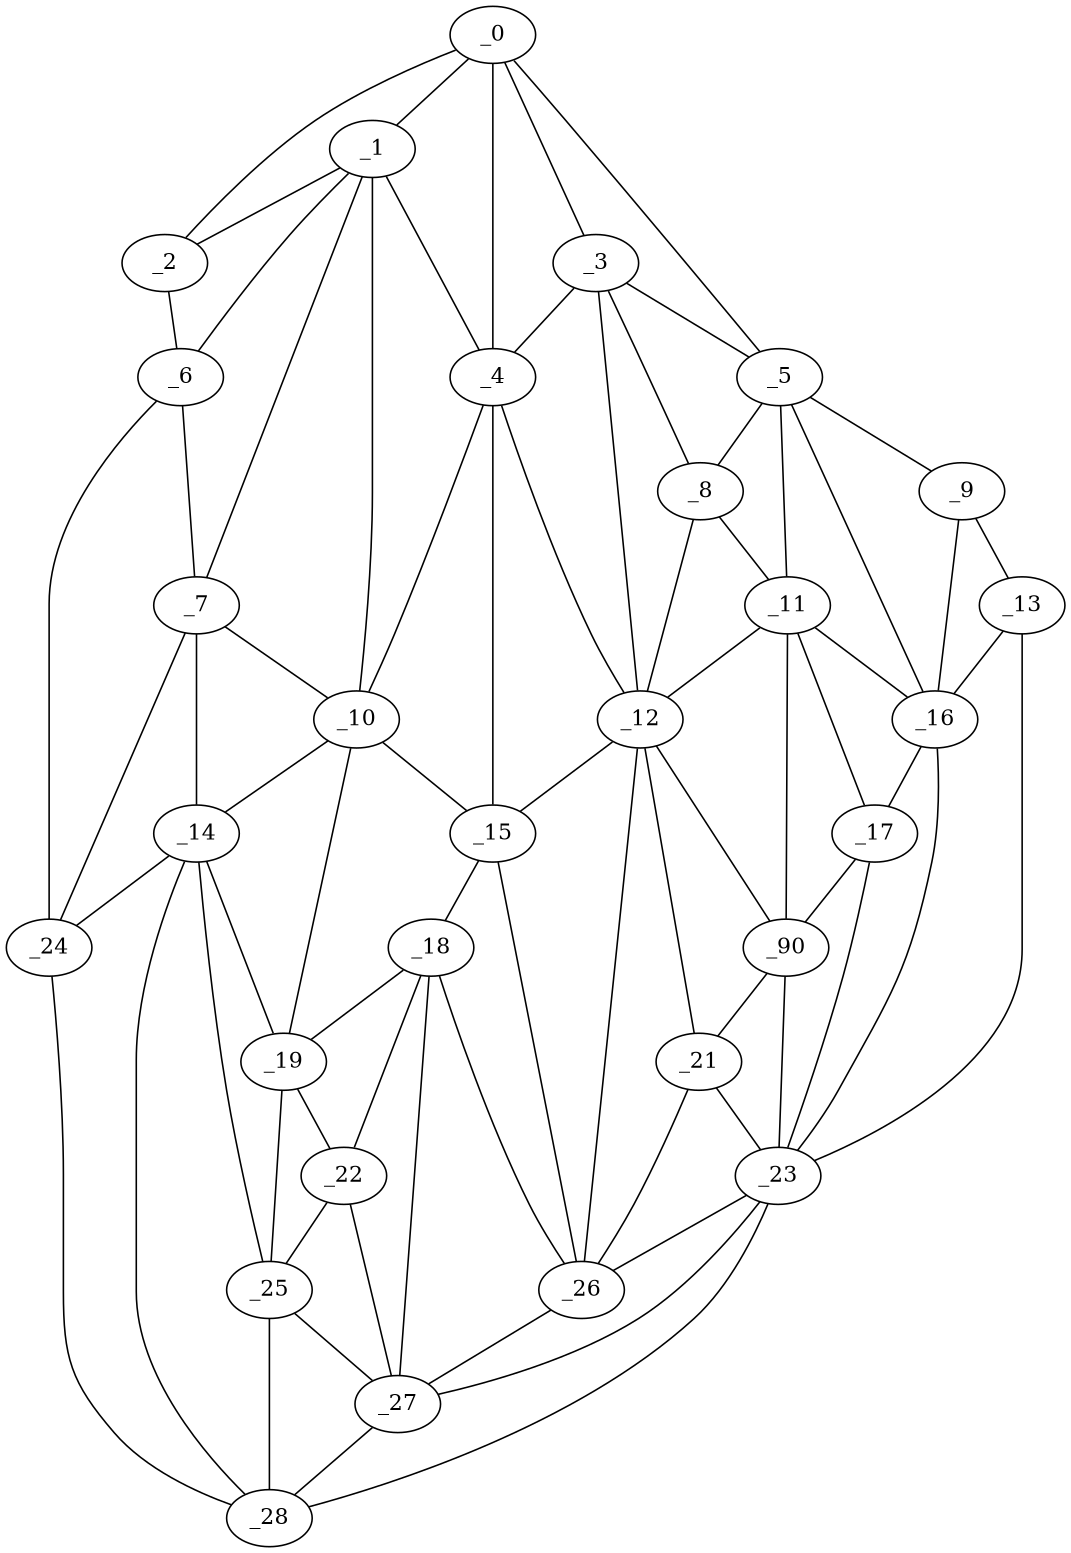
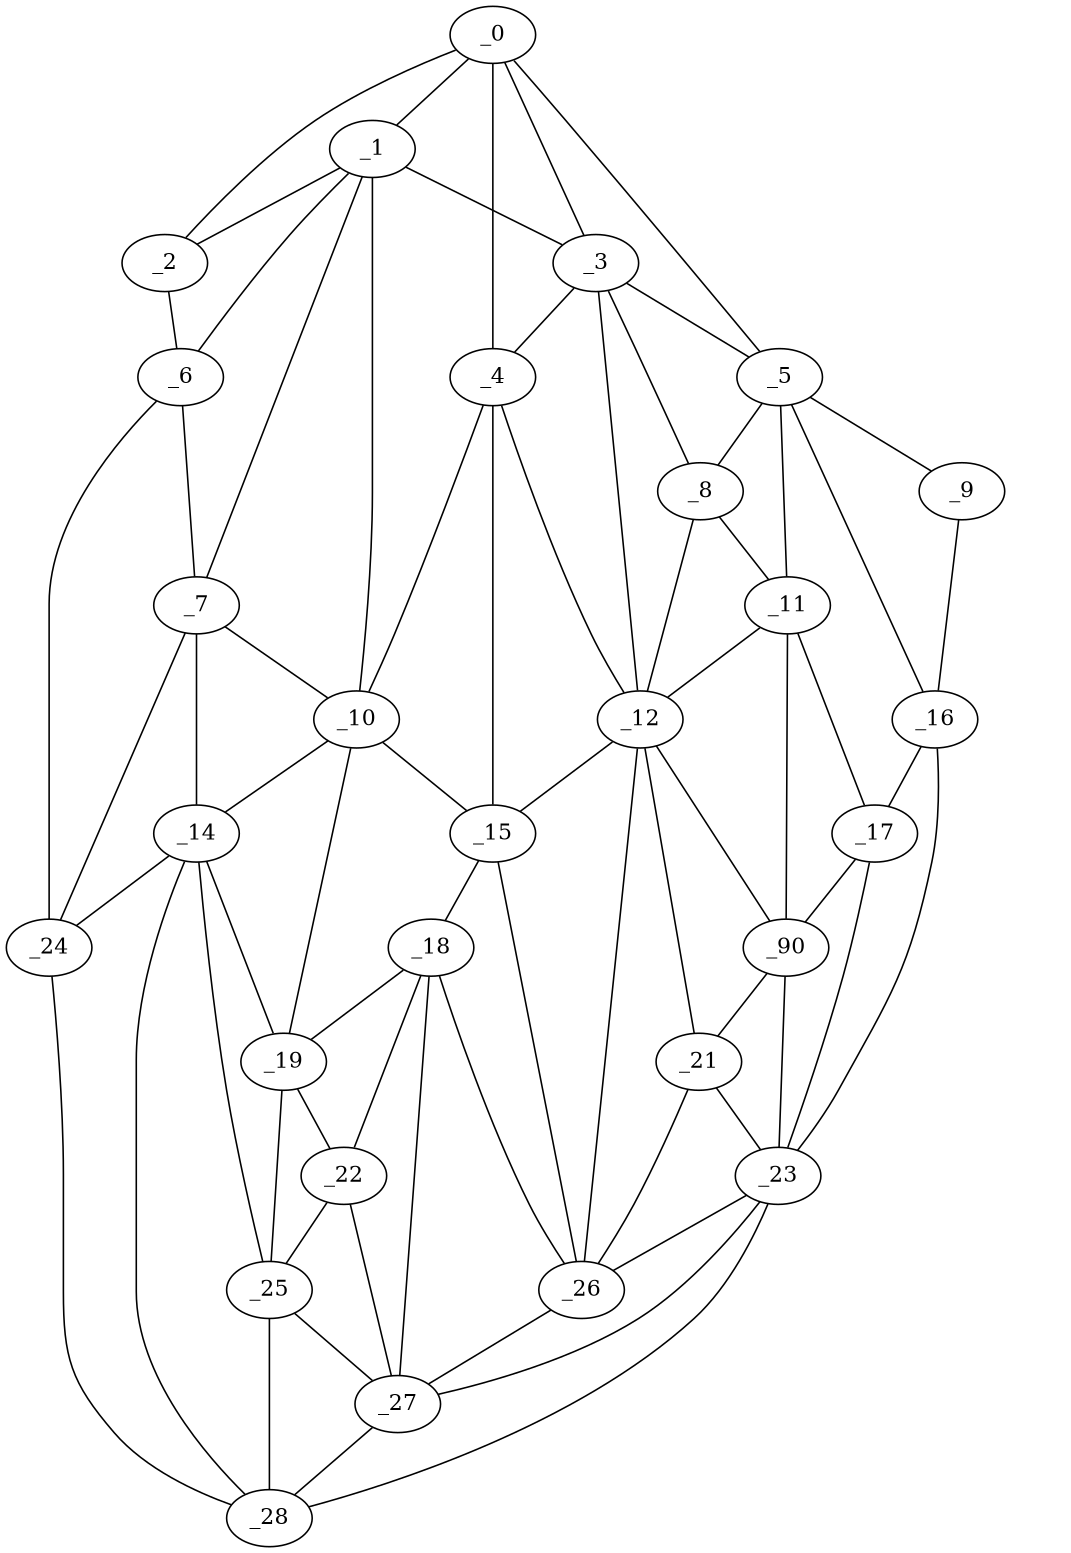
(433, 263) -> (480, 204)
(1022, 605) -> none
(861, 662) -> none
